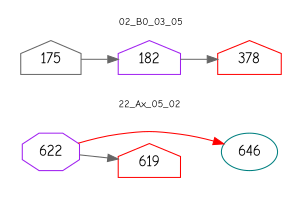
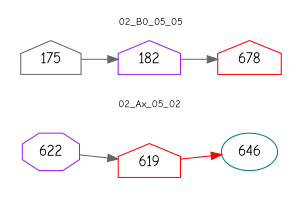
(151, 22) -> (151, 22)
(249, 59) -> (249, 59)
(150, 105) -> (150, 105)
(146, 132) -> (196, 157)
